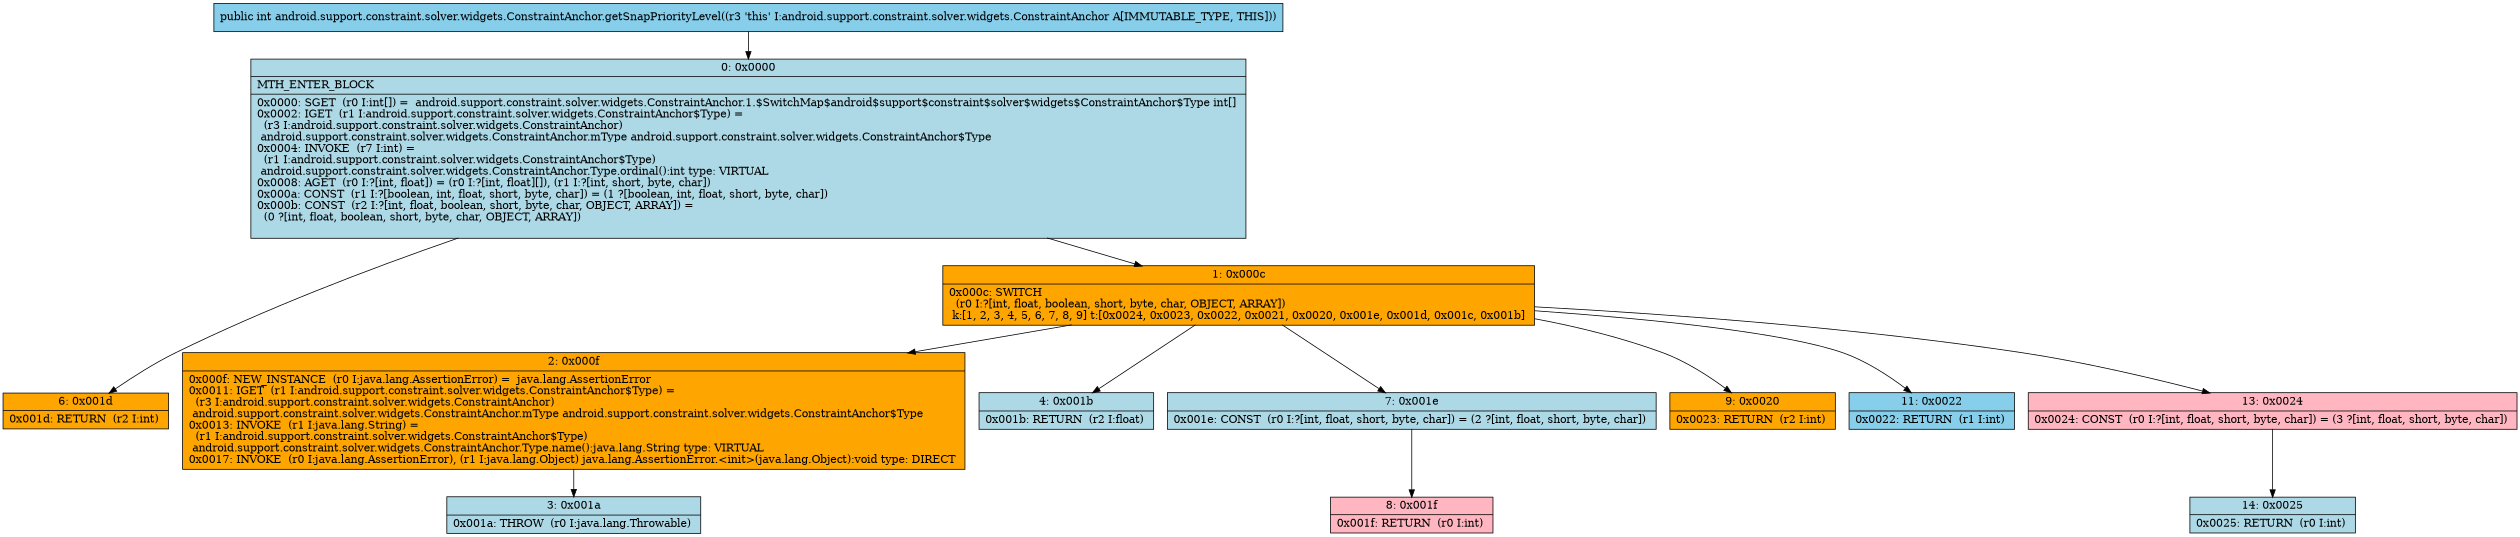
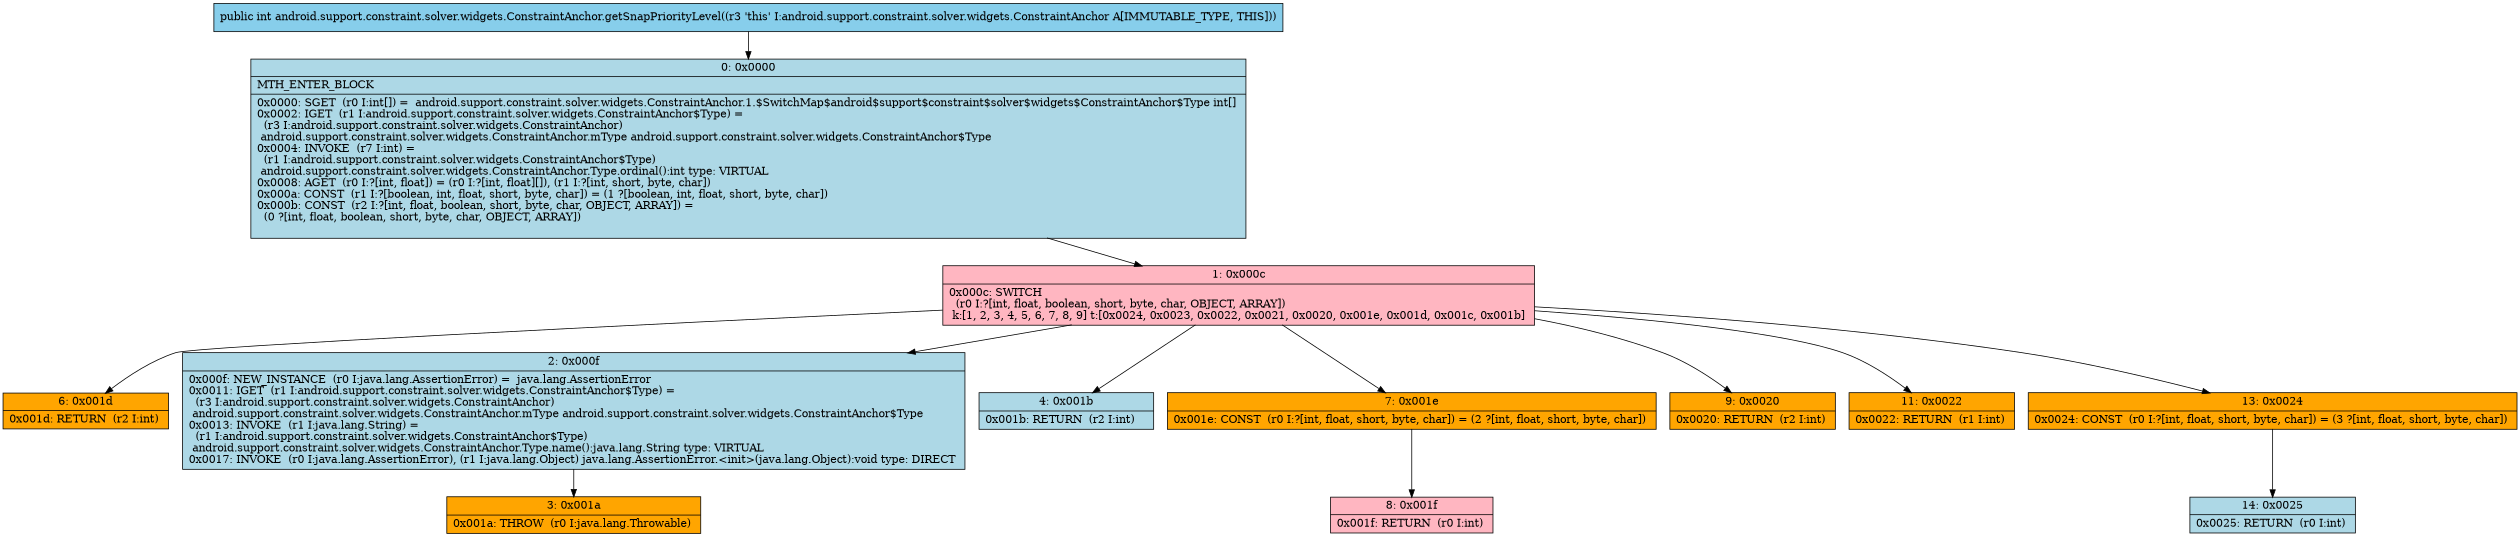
(1239, 295) -> (1239, 295)
(283, 305) -> (522, 331)
(574, 411) -> (574, 411)
(1412, 411) -> (1412, 411)
(1932, 411) -> (1932, 411)
(2273, 411) -> (2273, 411)
(1066, 420) -> (1062, 420)
(1753, 420) -> (1753, 420)
(574, 515) -> (574, 515)
